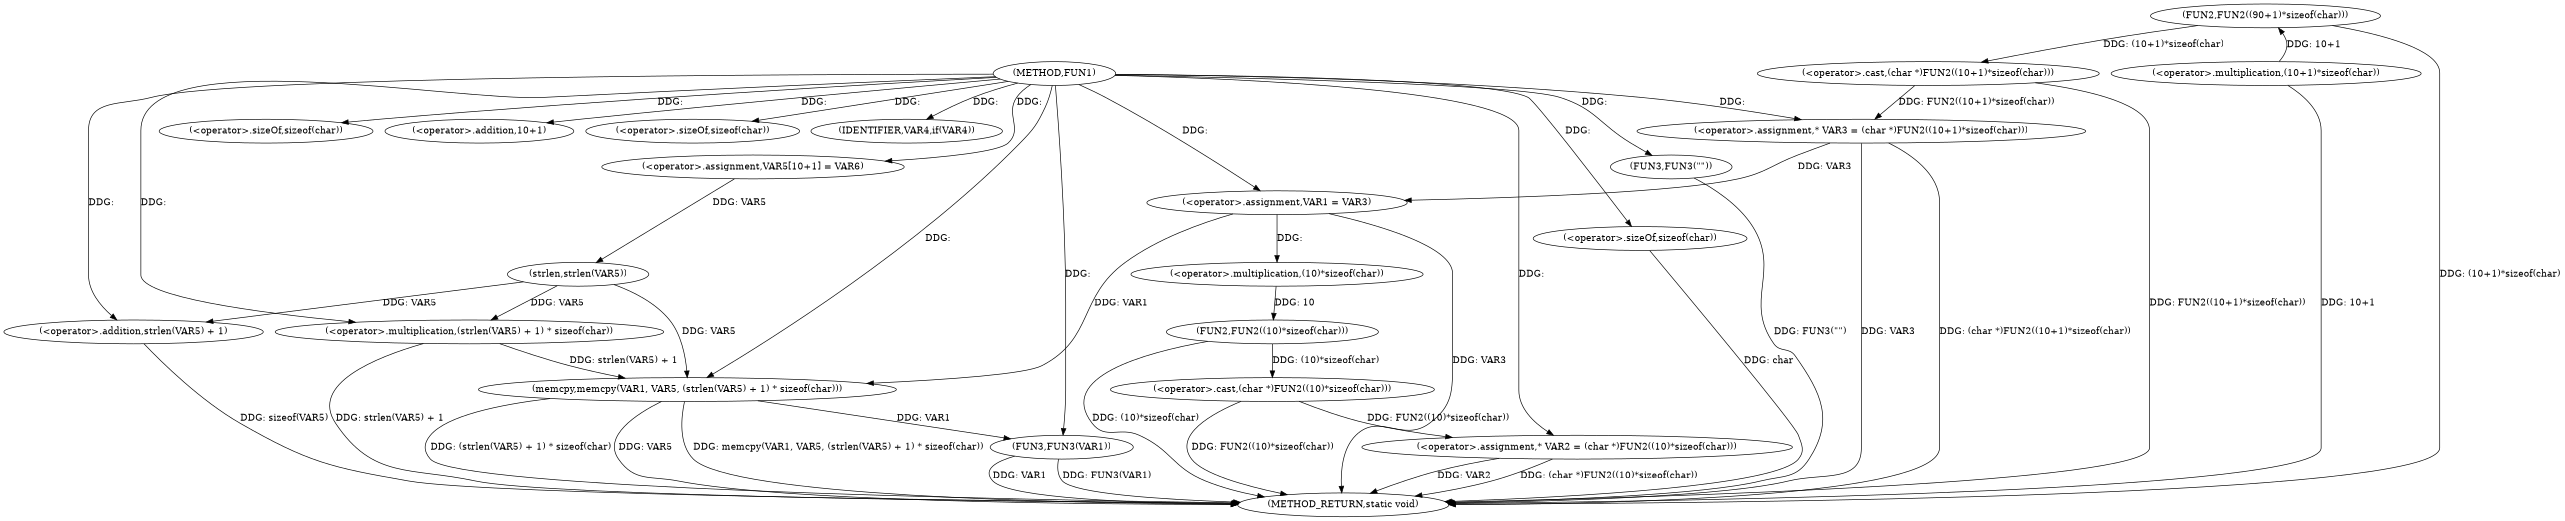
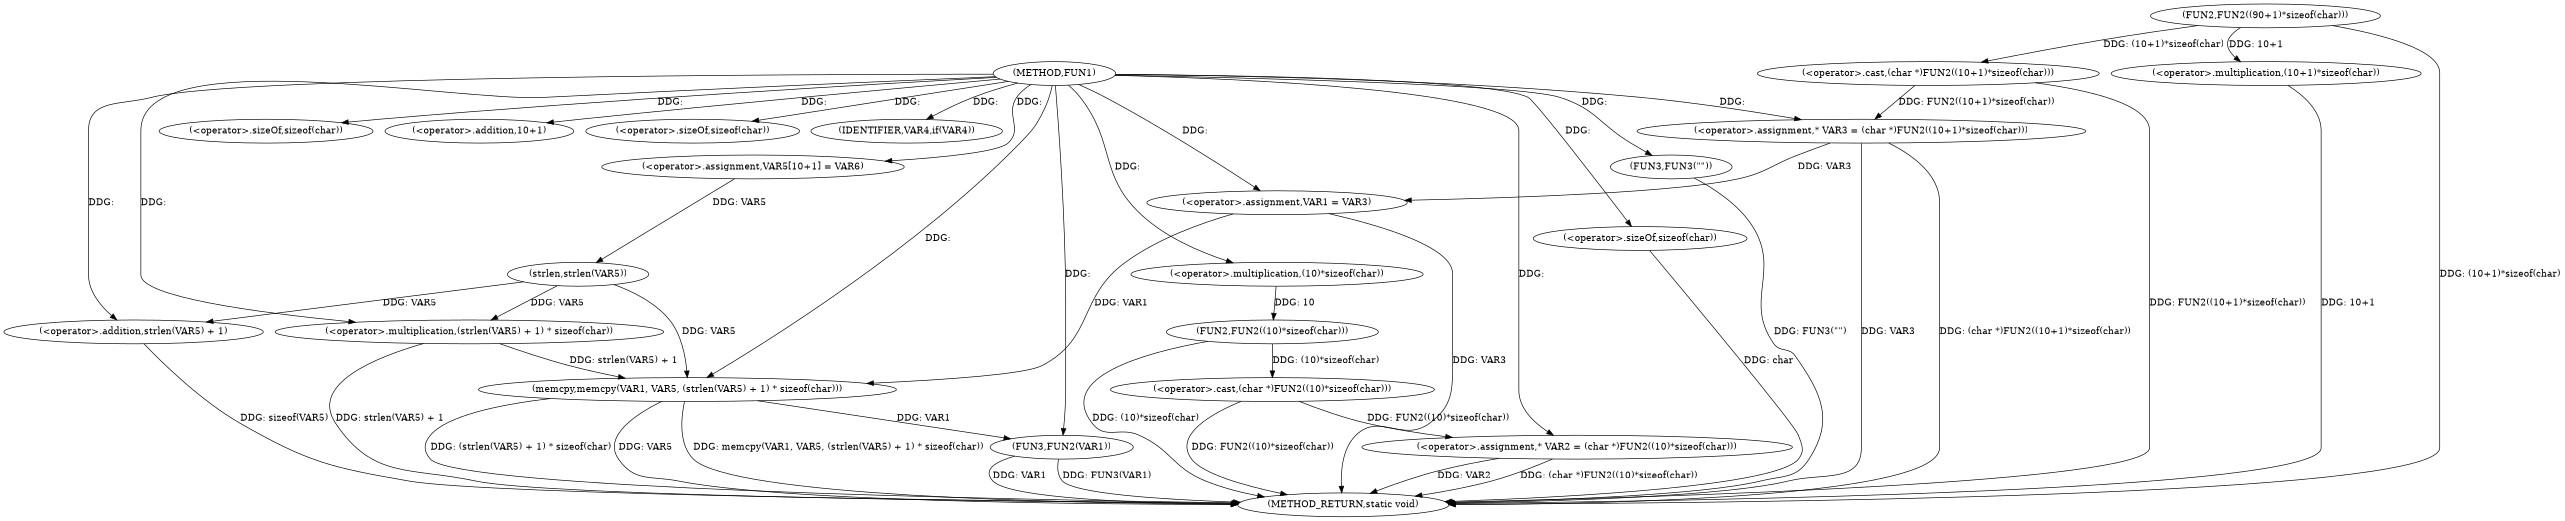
(2287, 48) -> (2228, 41)
(1277, 235) -> (1124, 194)
(1062, 447) -> (1062, 447)
